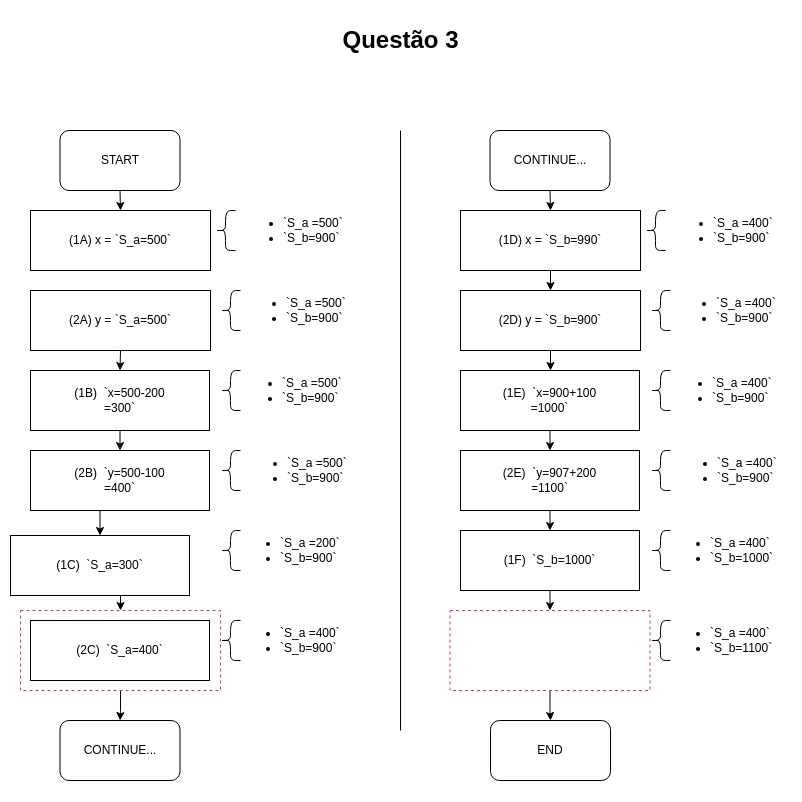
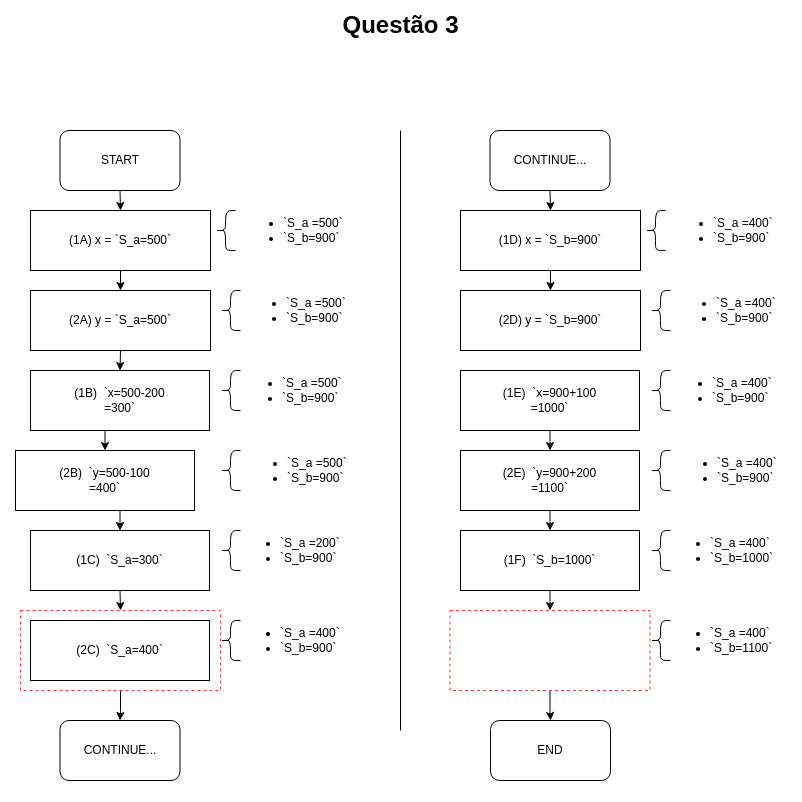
(401, 41) -> (401, 26)
(551, 241) -> (551, 241)
none -> (121, 277)
(551, 357) -> none
(120, 481) -> (105, 481)
(550, 481) -> (550, 481)
(100, 566) -> (120, 561)
